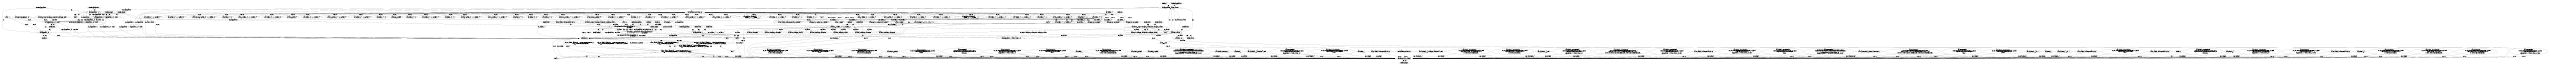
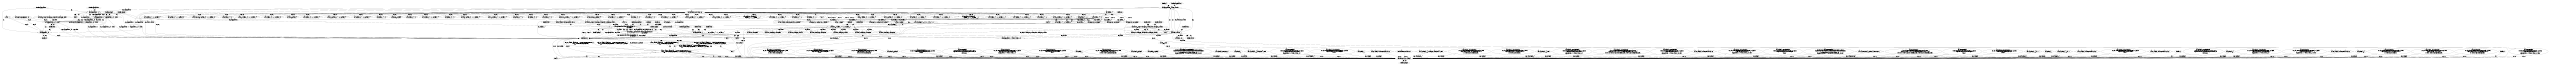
(781, 30) -> (781, 30)
none -> (2502, 52)
